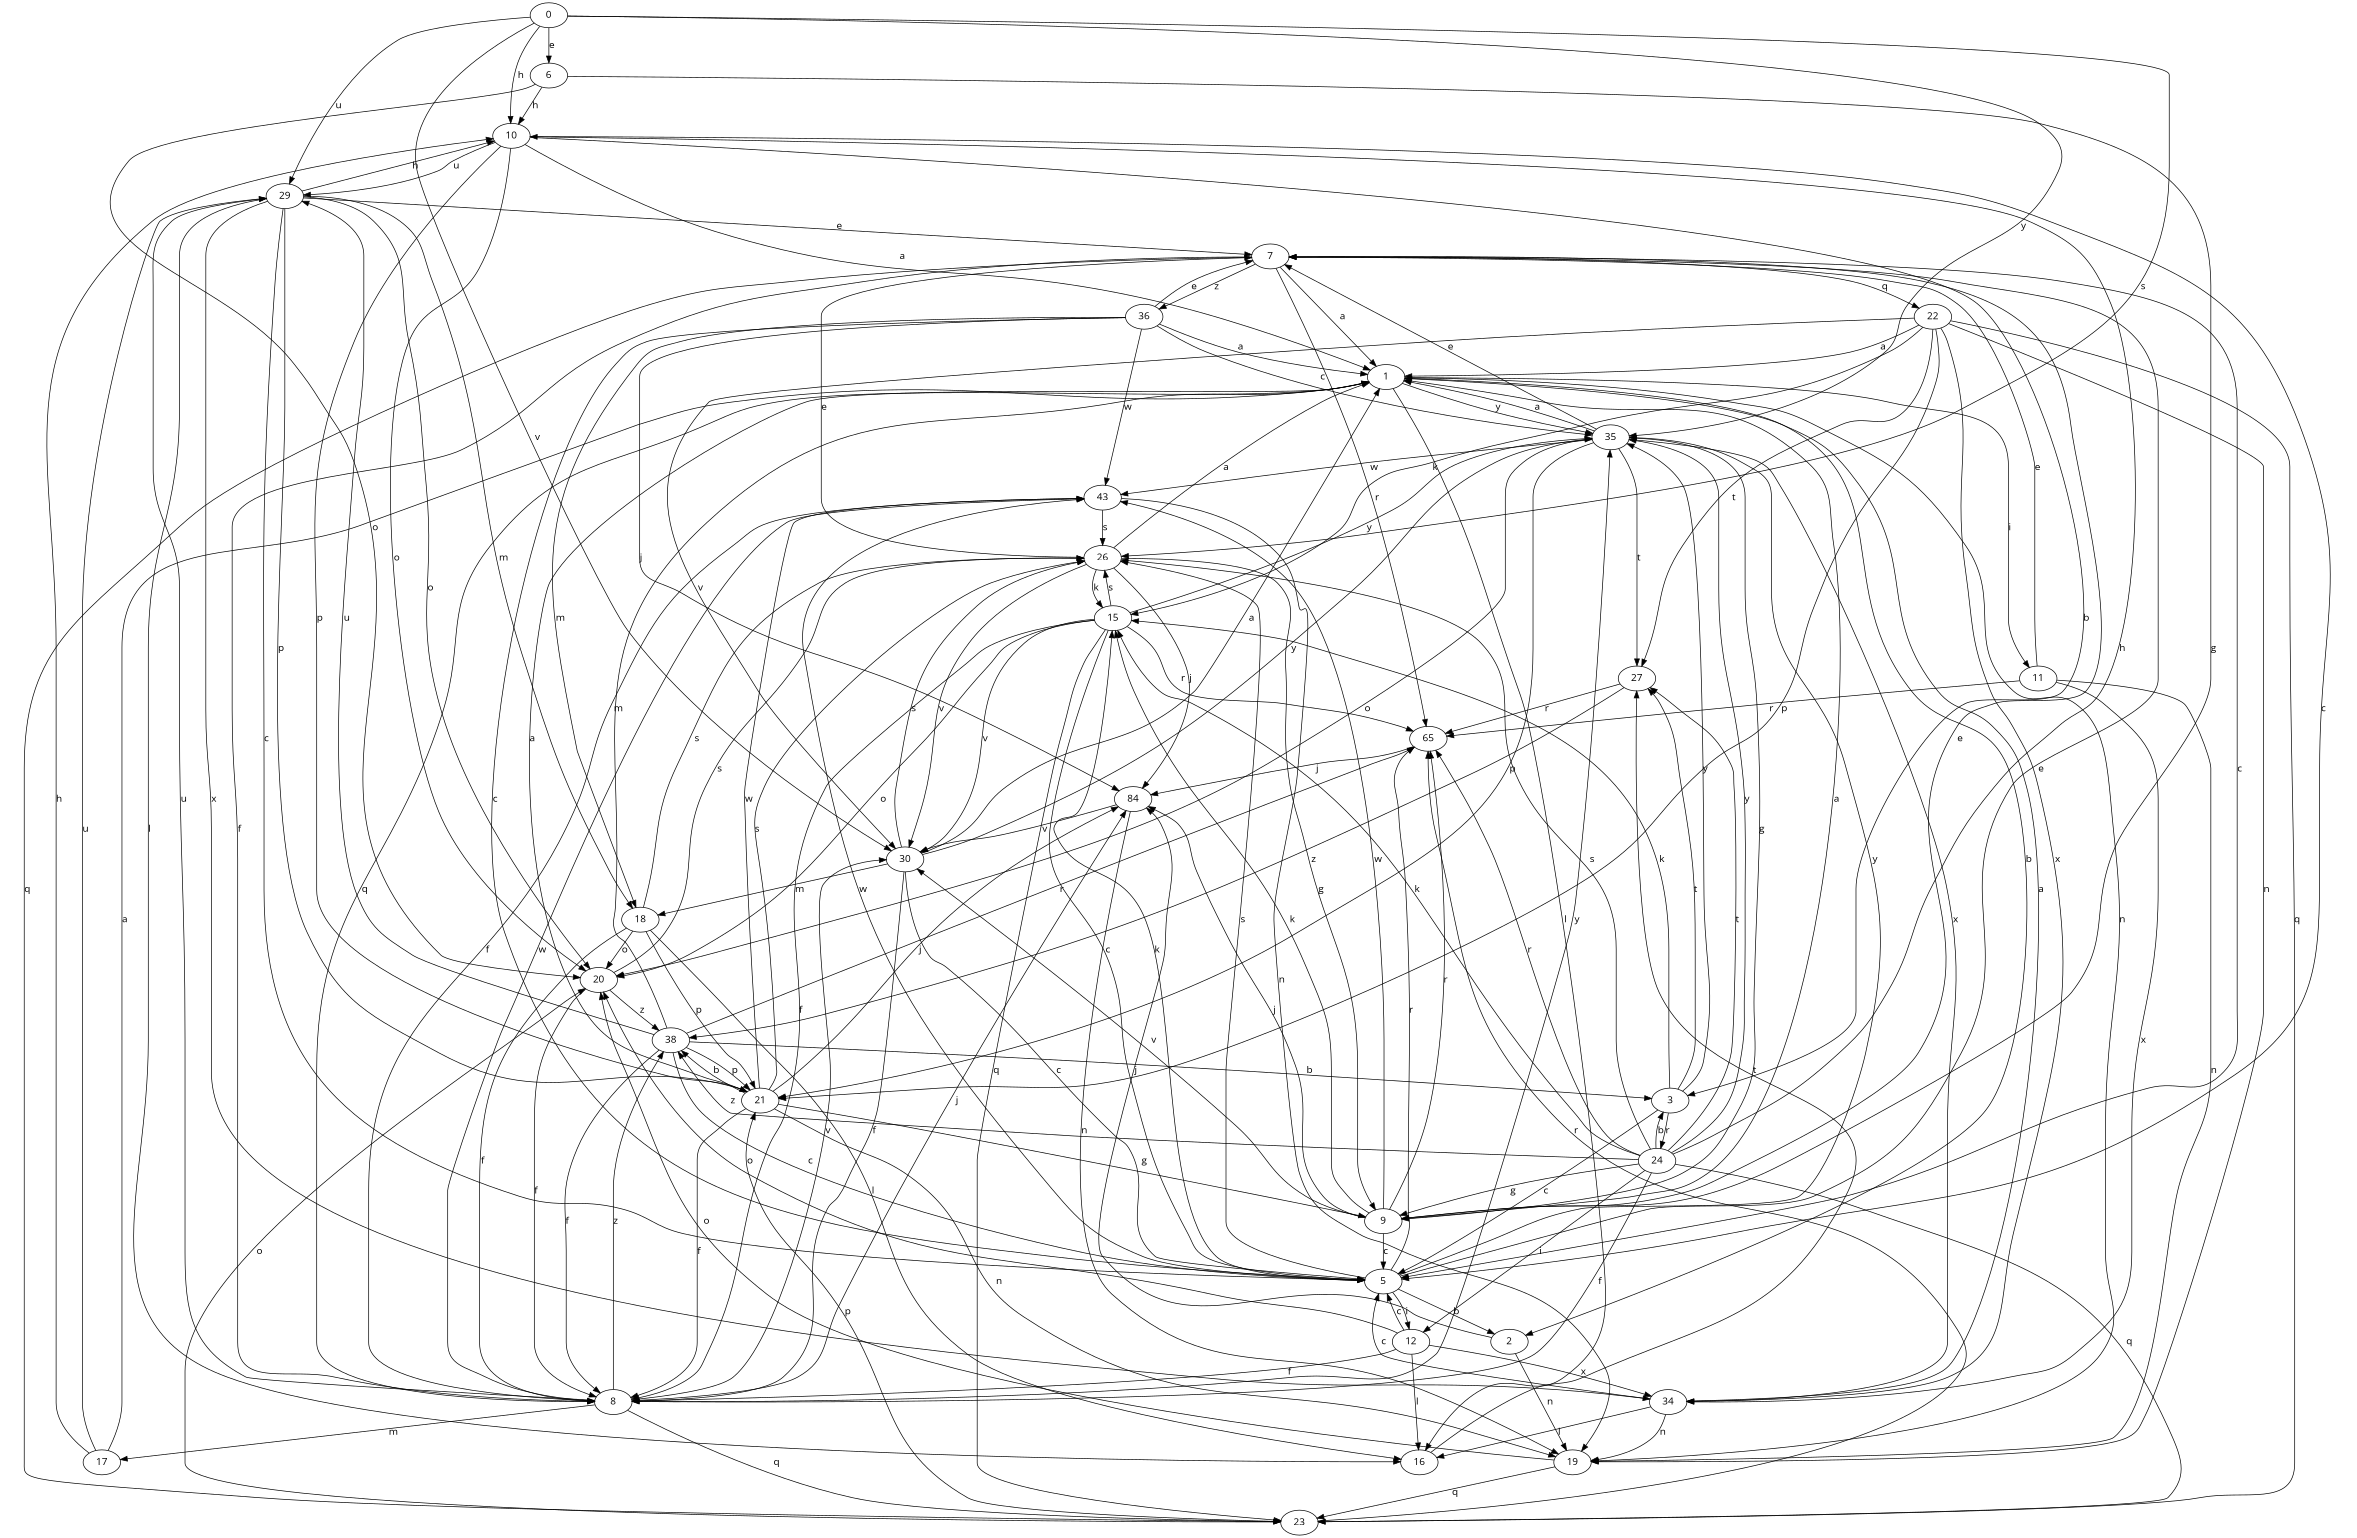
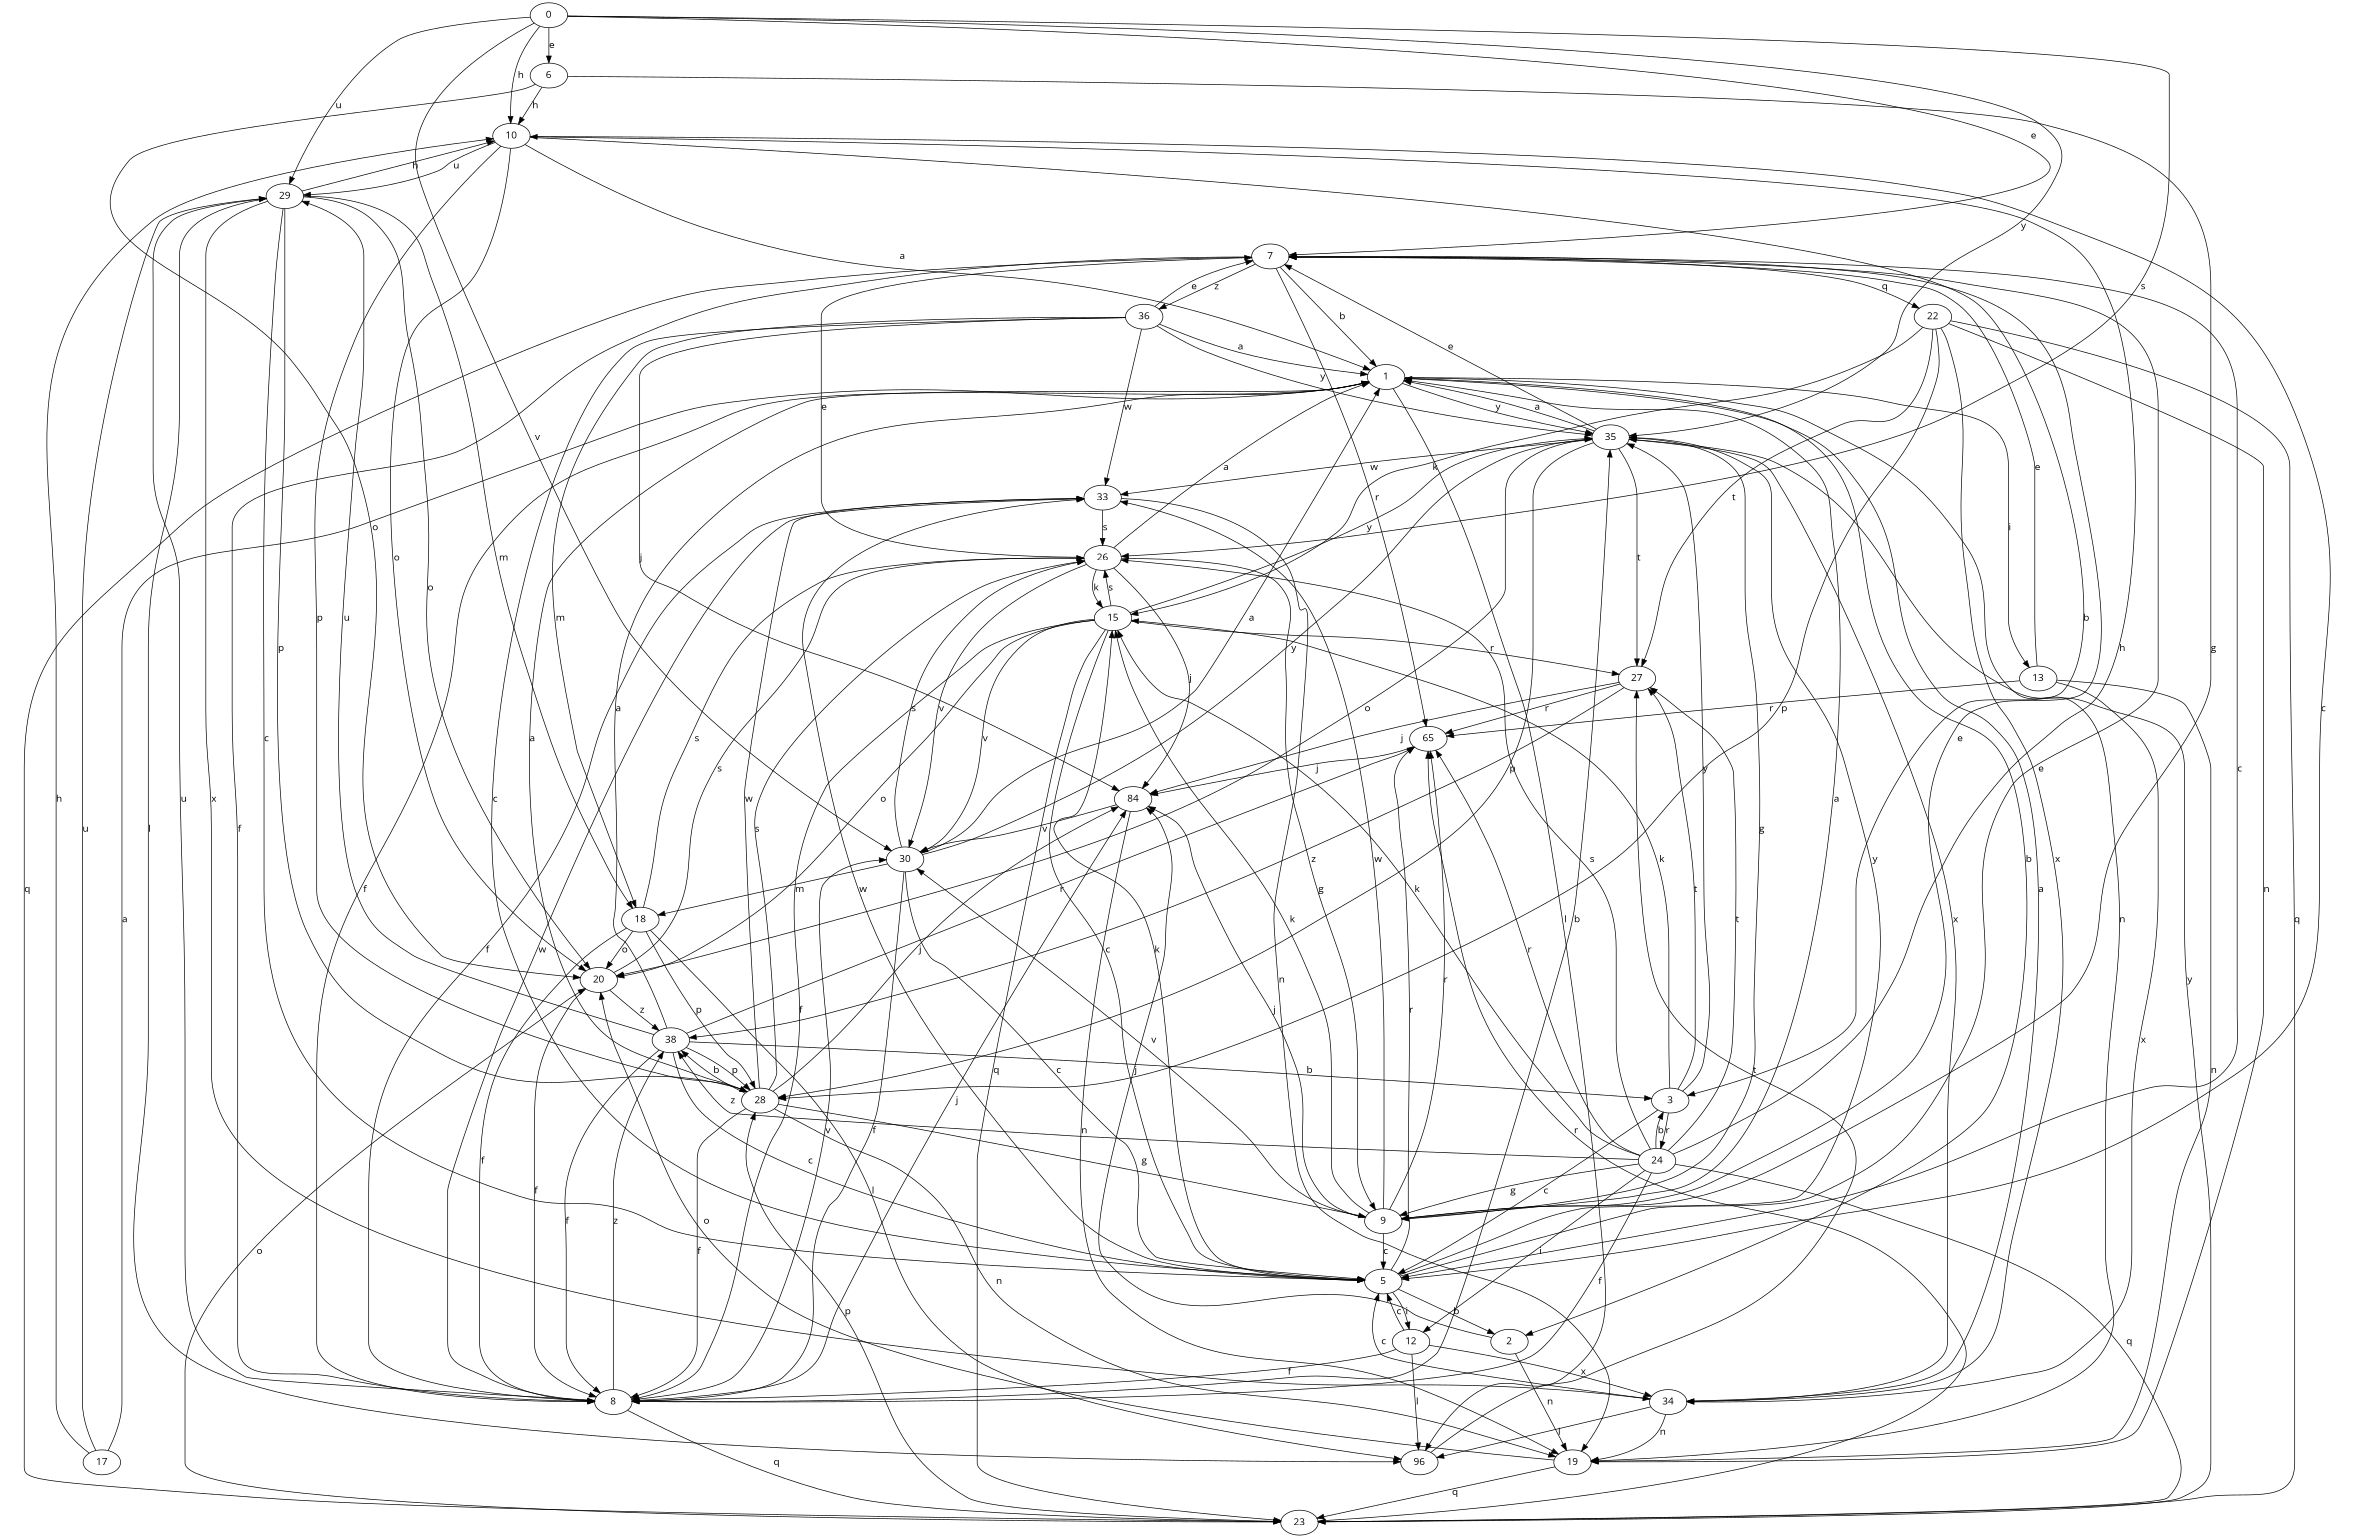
(774, 226) -> (1697, 79)
(1342, 317) -> (1342, 317)
(1049, 368) -> none
(1669, 369) -> none
(1323, 377) -> (1323, 377)
(1103, 498) -> (1103, 498)
(2038, 679) -> (2038, 679)
(1252, 701) -> (1373, 639)
(618, 709) -> (618, 709)
none -> (1386, 730)
(1744, 784) -> (2211, 1289)
(365, 890) -> (365, 890)
(1577, 920) -> (1577, 920)
(1239, 922) -> none
(760, 1101) -> (760, 1101)
(955, 1252) -> none
(361, 1432) -> none
(1419, 1462) -> (1419, 1462)
